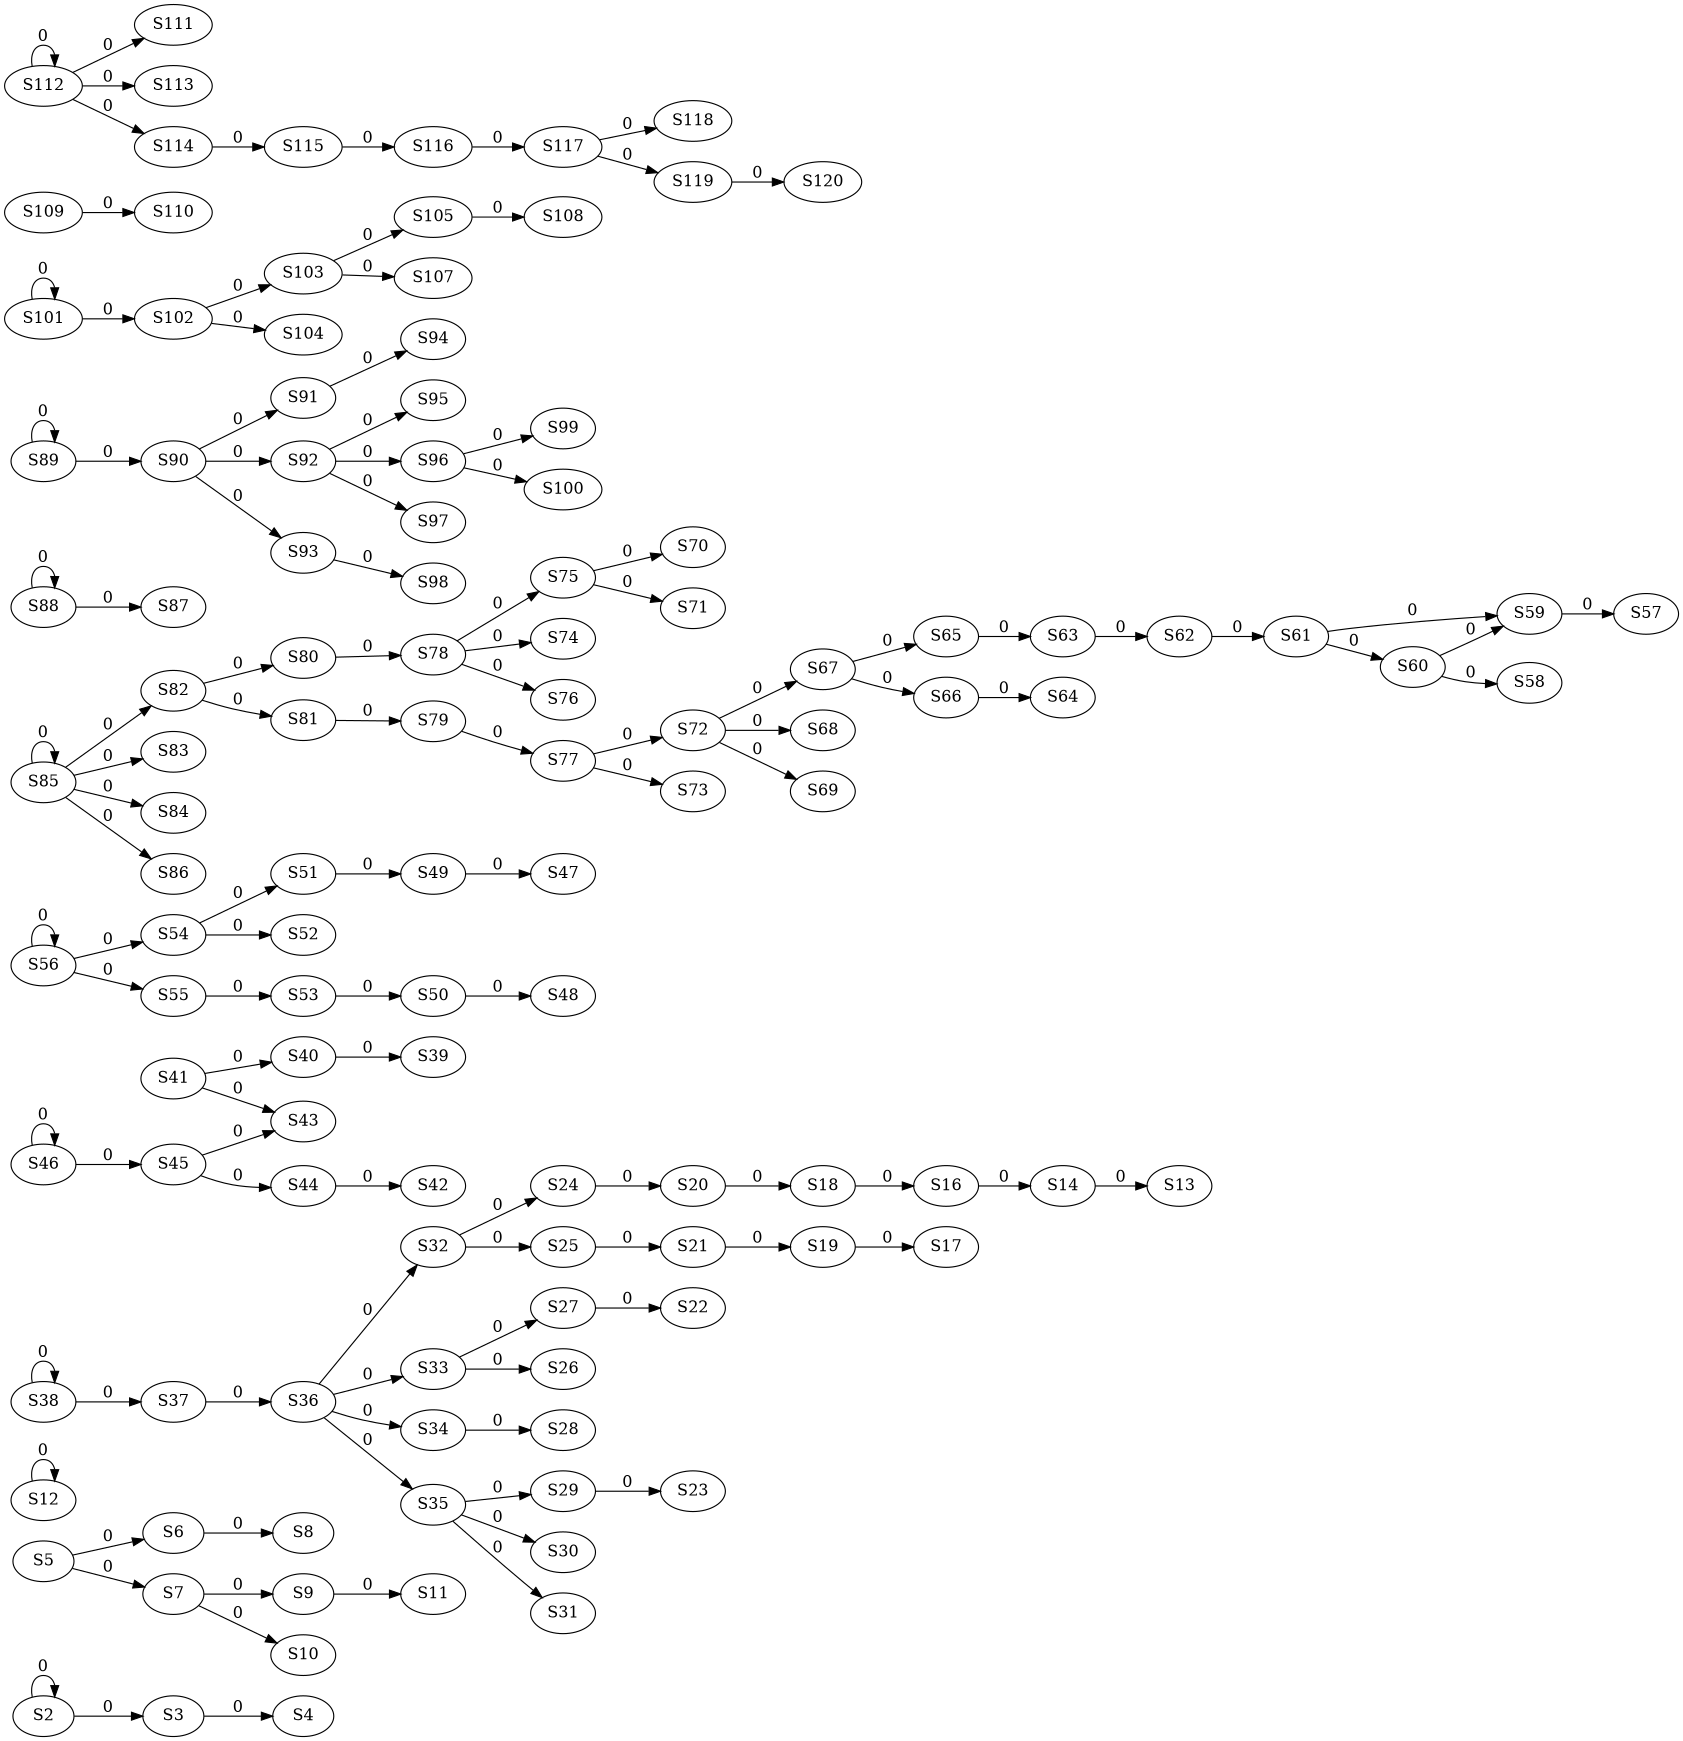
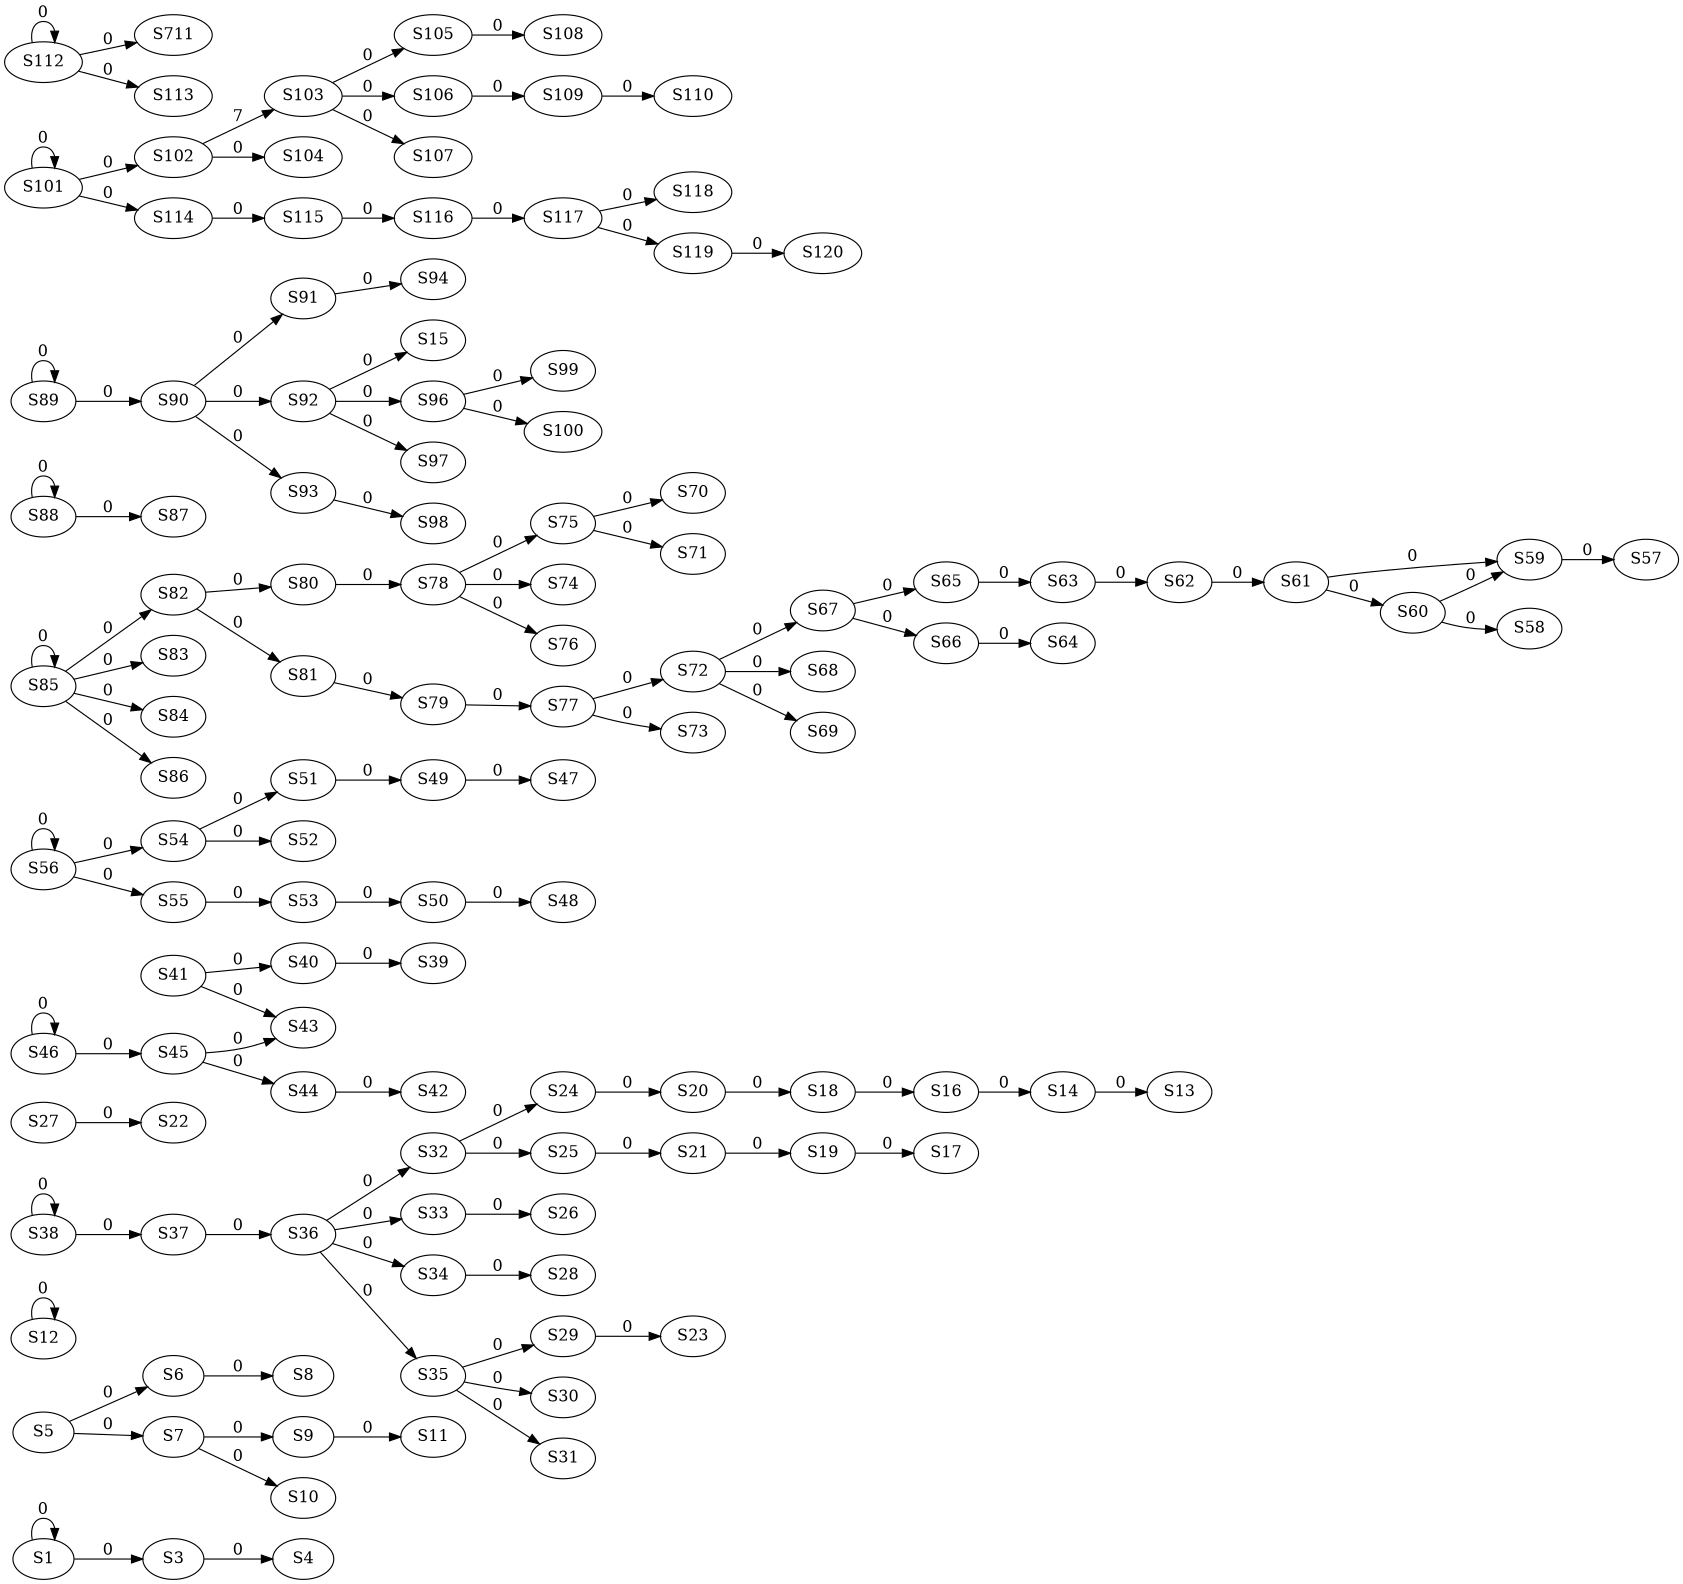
(173, 25) -> (173, 35)
none -> (433, 96)
(103, 114) -> (103, 202)
(238, 287) -> (238, 117)
(433, 400) -> (433, 340)
(493, 1341) -> none
(43, 1716) -> (43, 1559)
